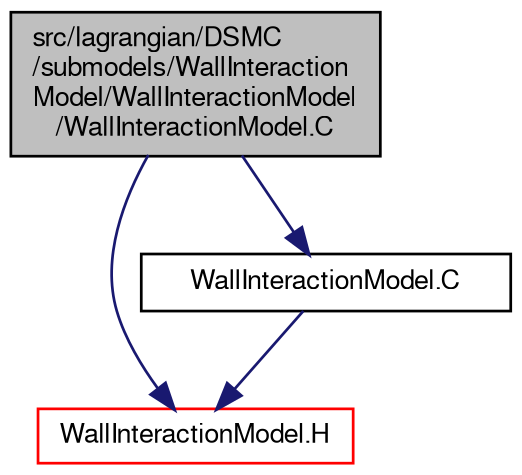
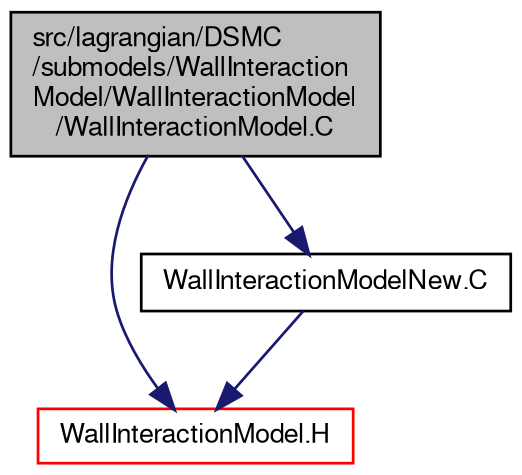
(326, 283) -> (326, 283)
